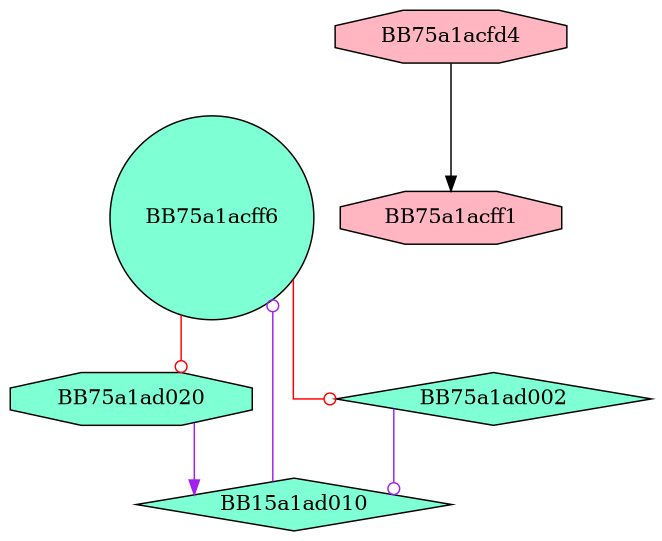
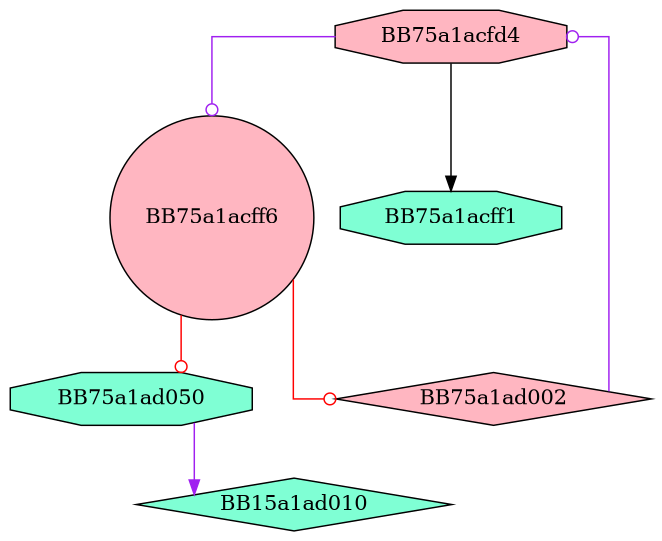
(212, 218) -> (212, 218)
(451, 218) -> (451, 218)
(273, 397) -> (240, 37)
(131, 399) -> (131, 399)
(494, 399) -> (494, 399)
(394, 446) -> (609, 199)
